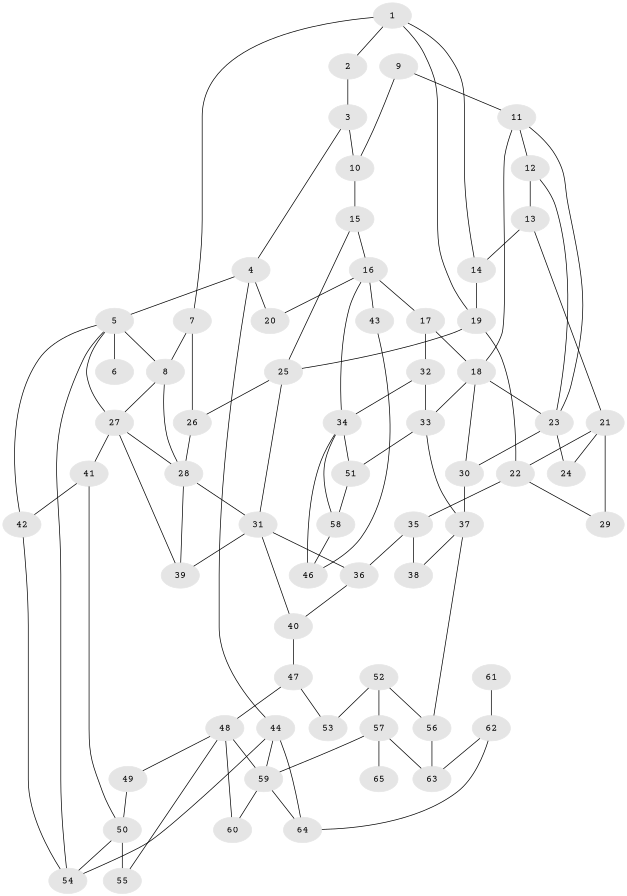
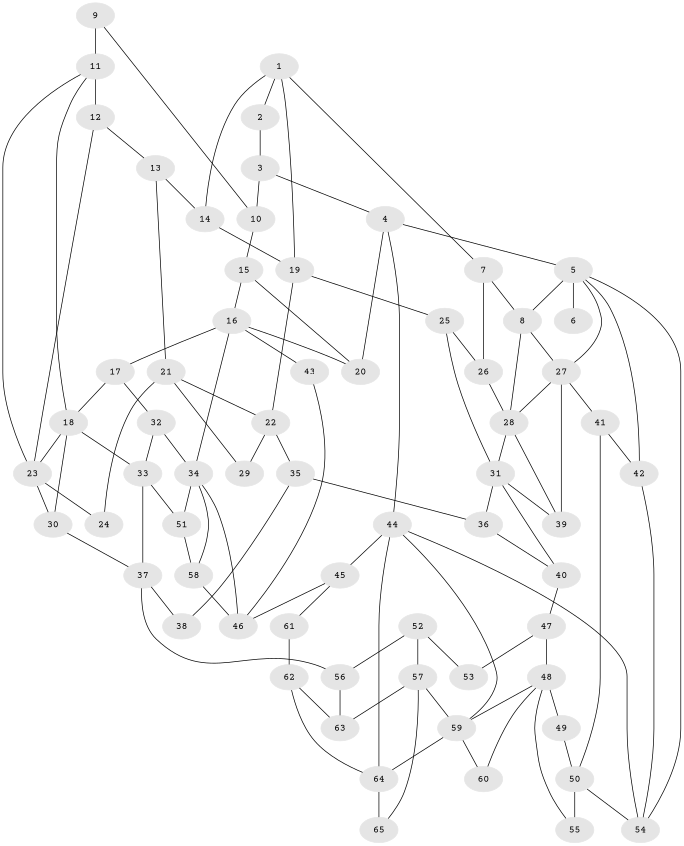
(322, 289) -> (302, 321)
none -> (340, 575)
none -> (379, 805)
